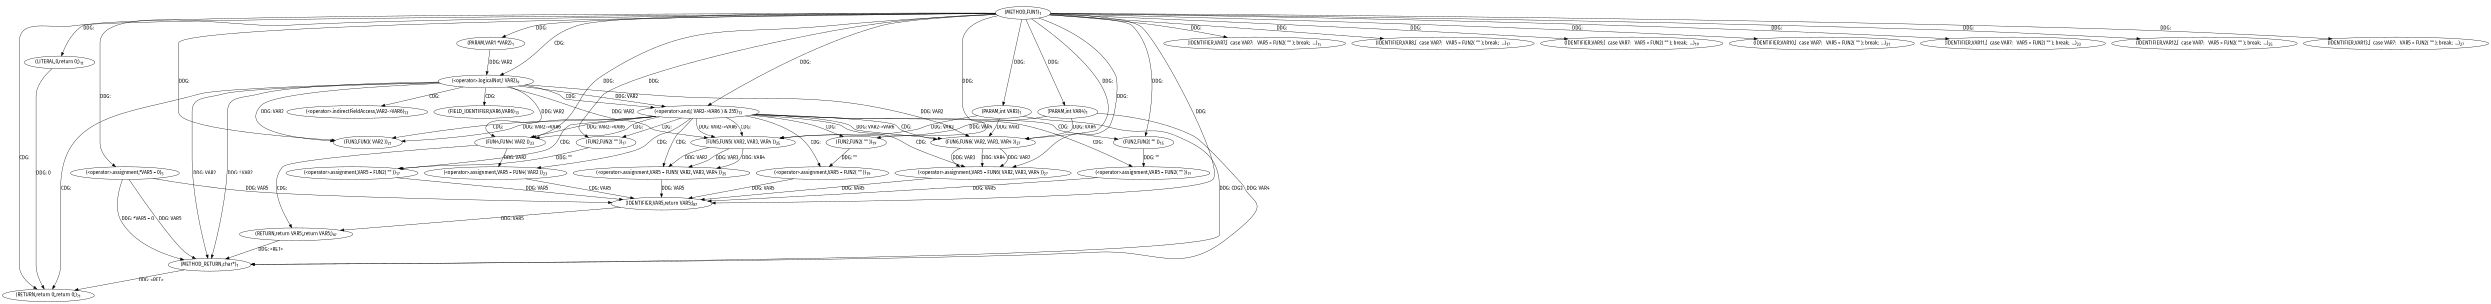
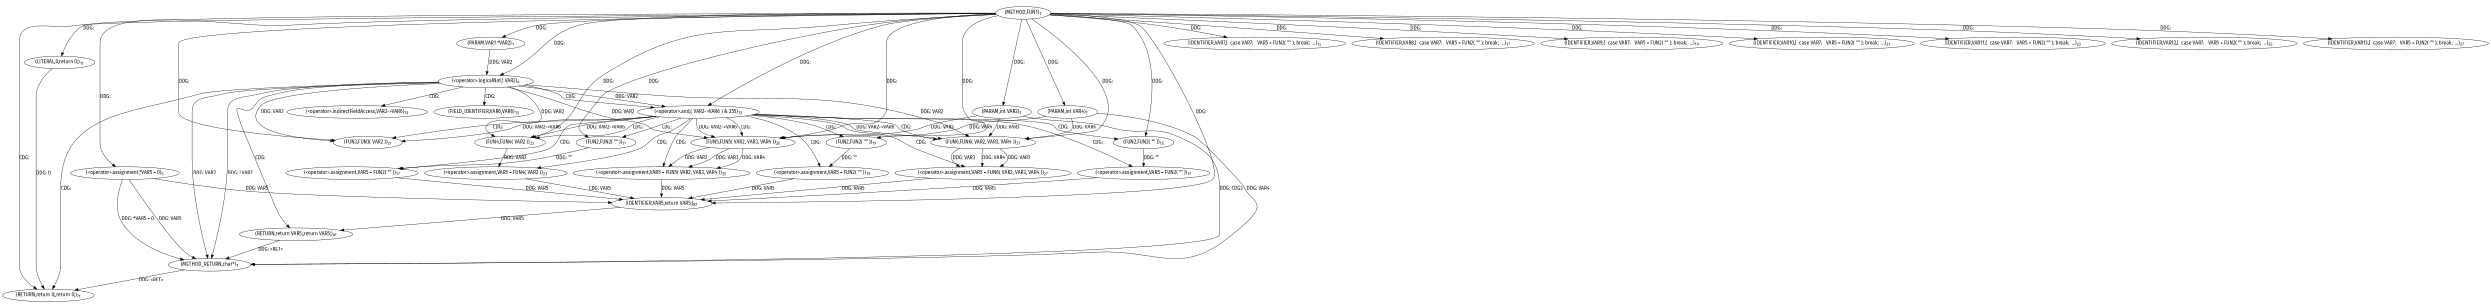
(560, 43) -> (560, 43)
(1116, 105) -> (886, 72)
(349, 156) -> (272, 95)
